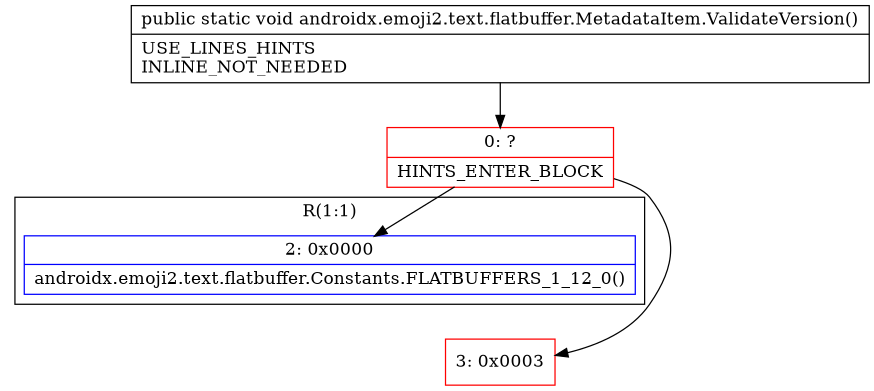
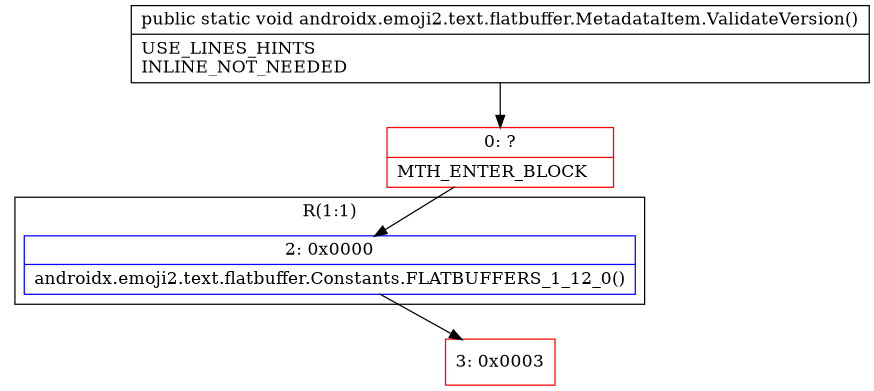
(500, 172) -> (493, 172)
(664, 278) -> (415, 314)
